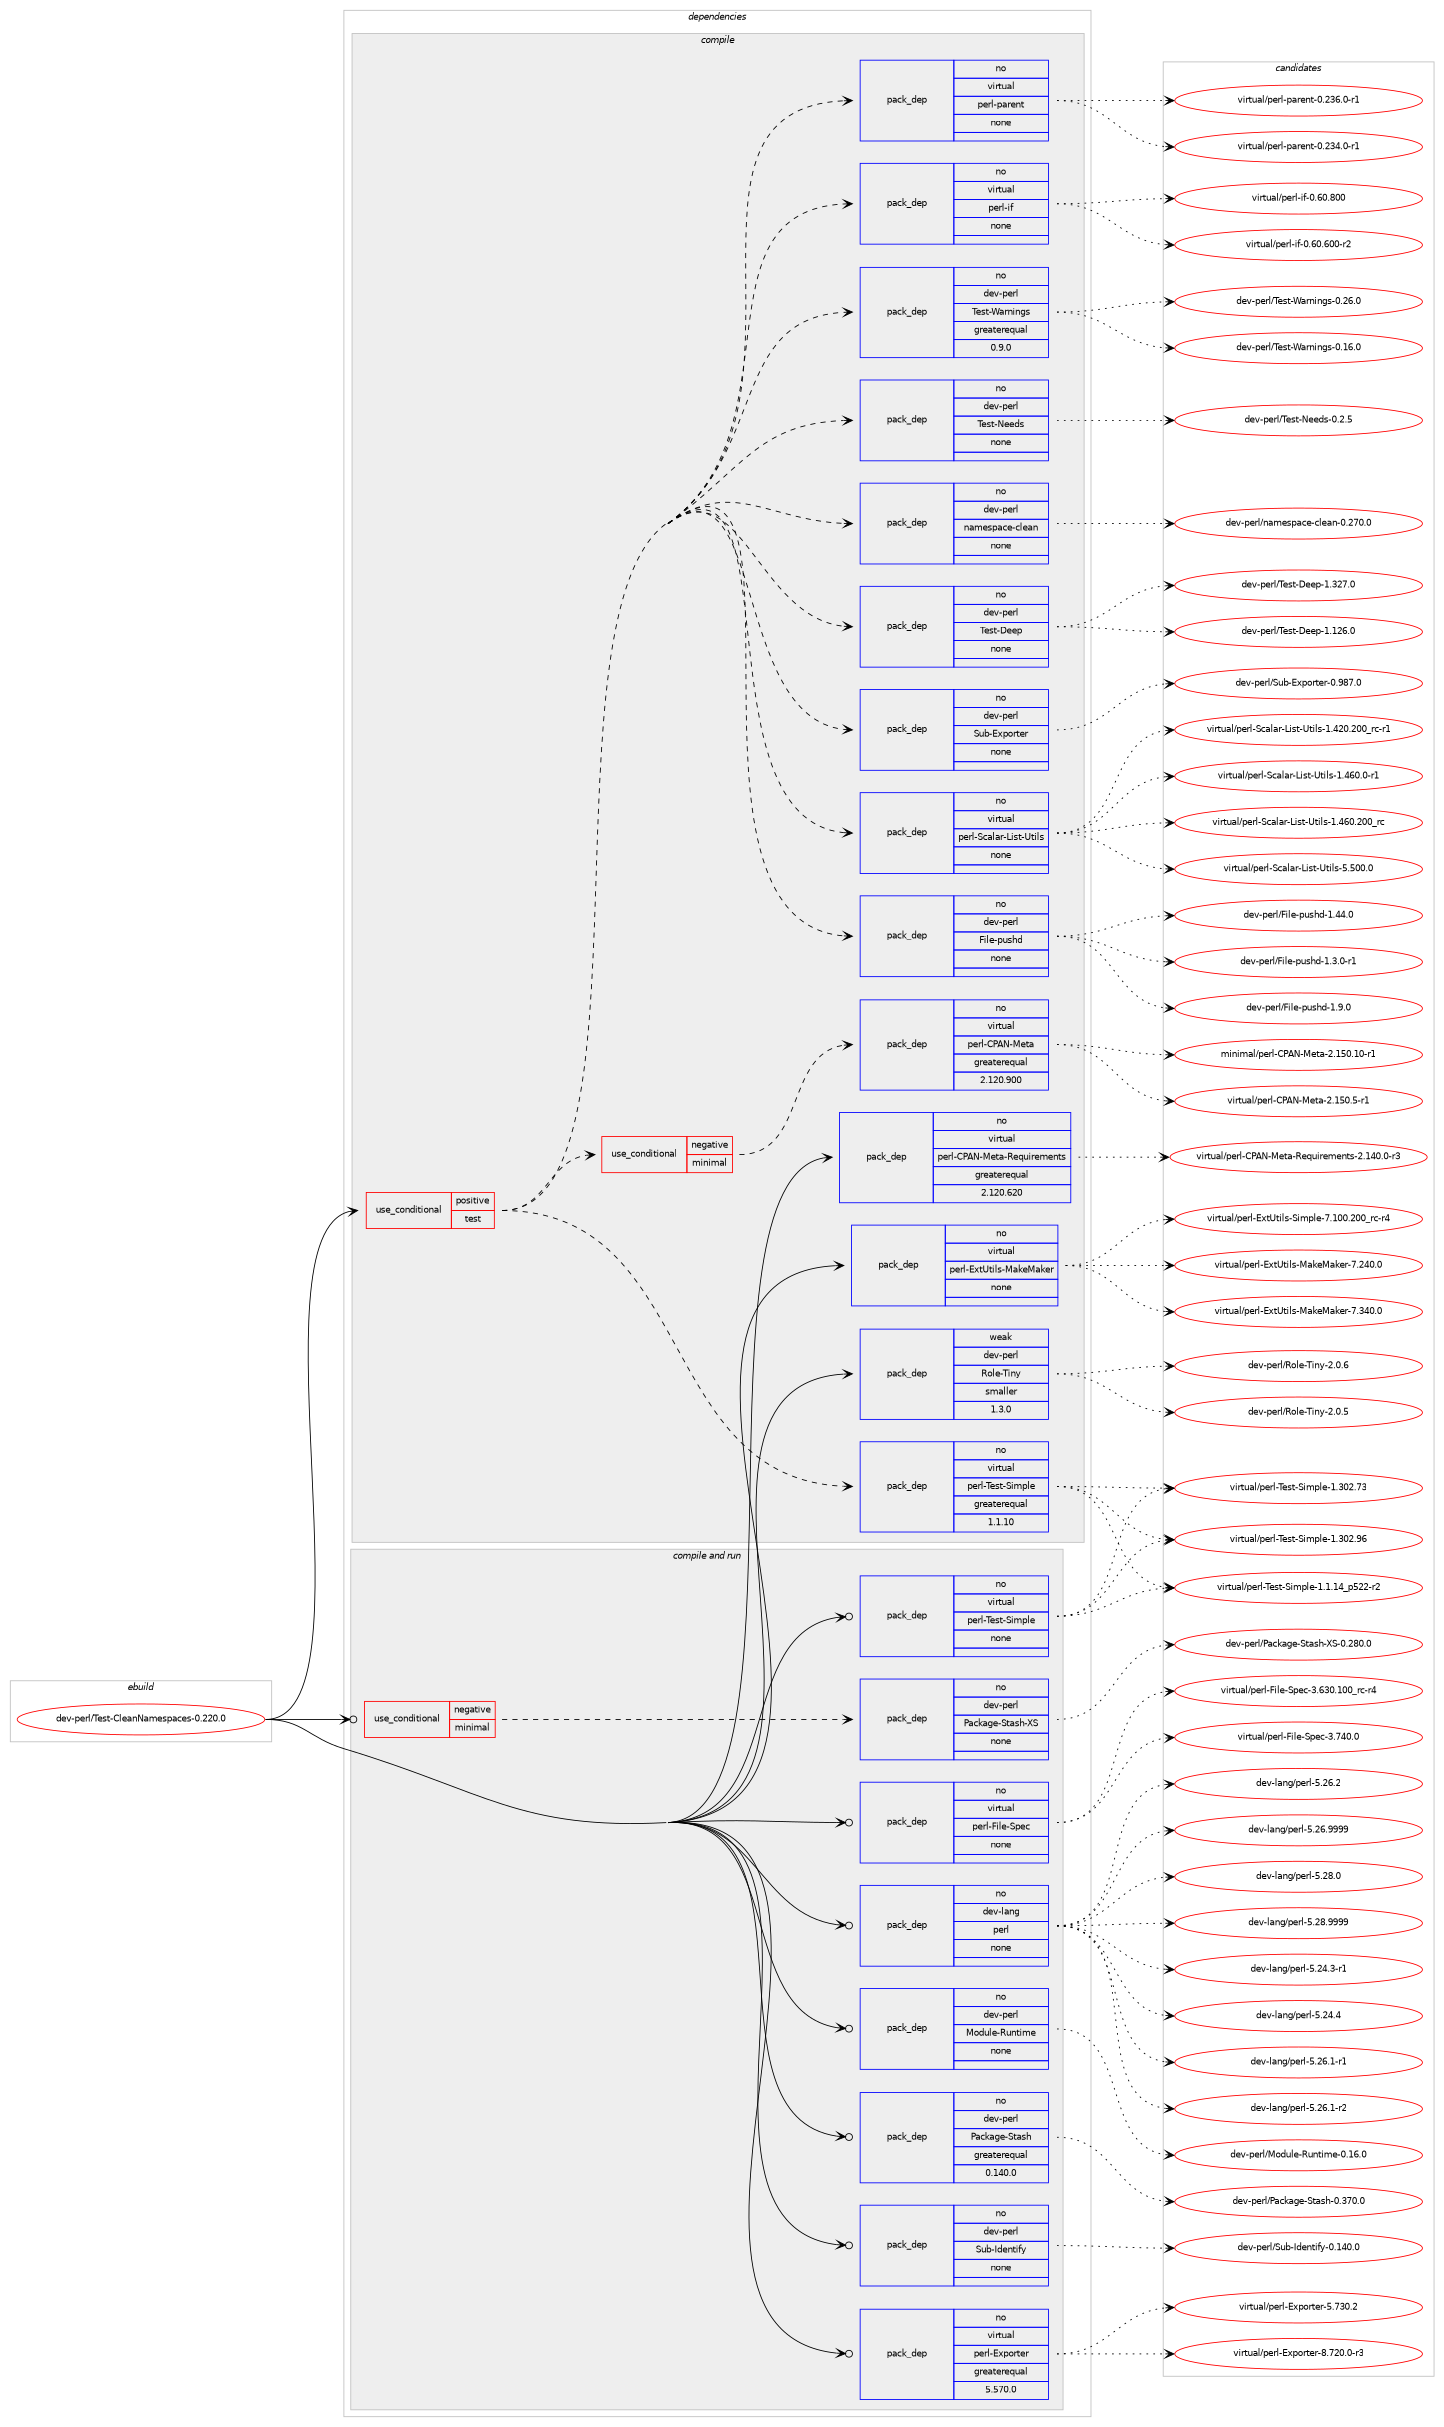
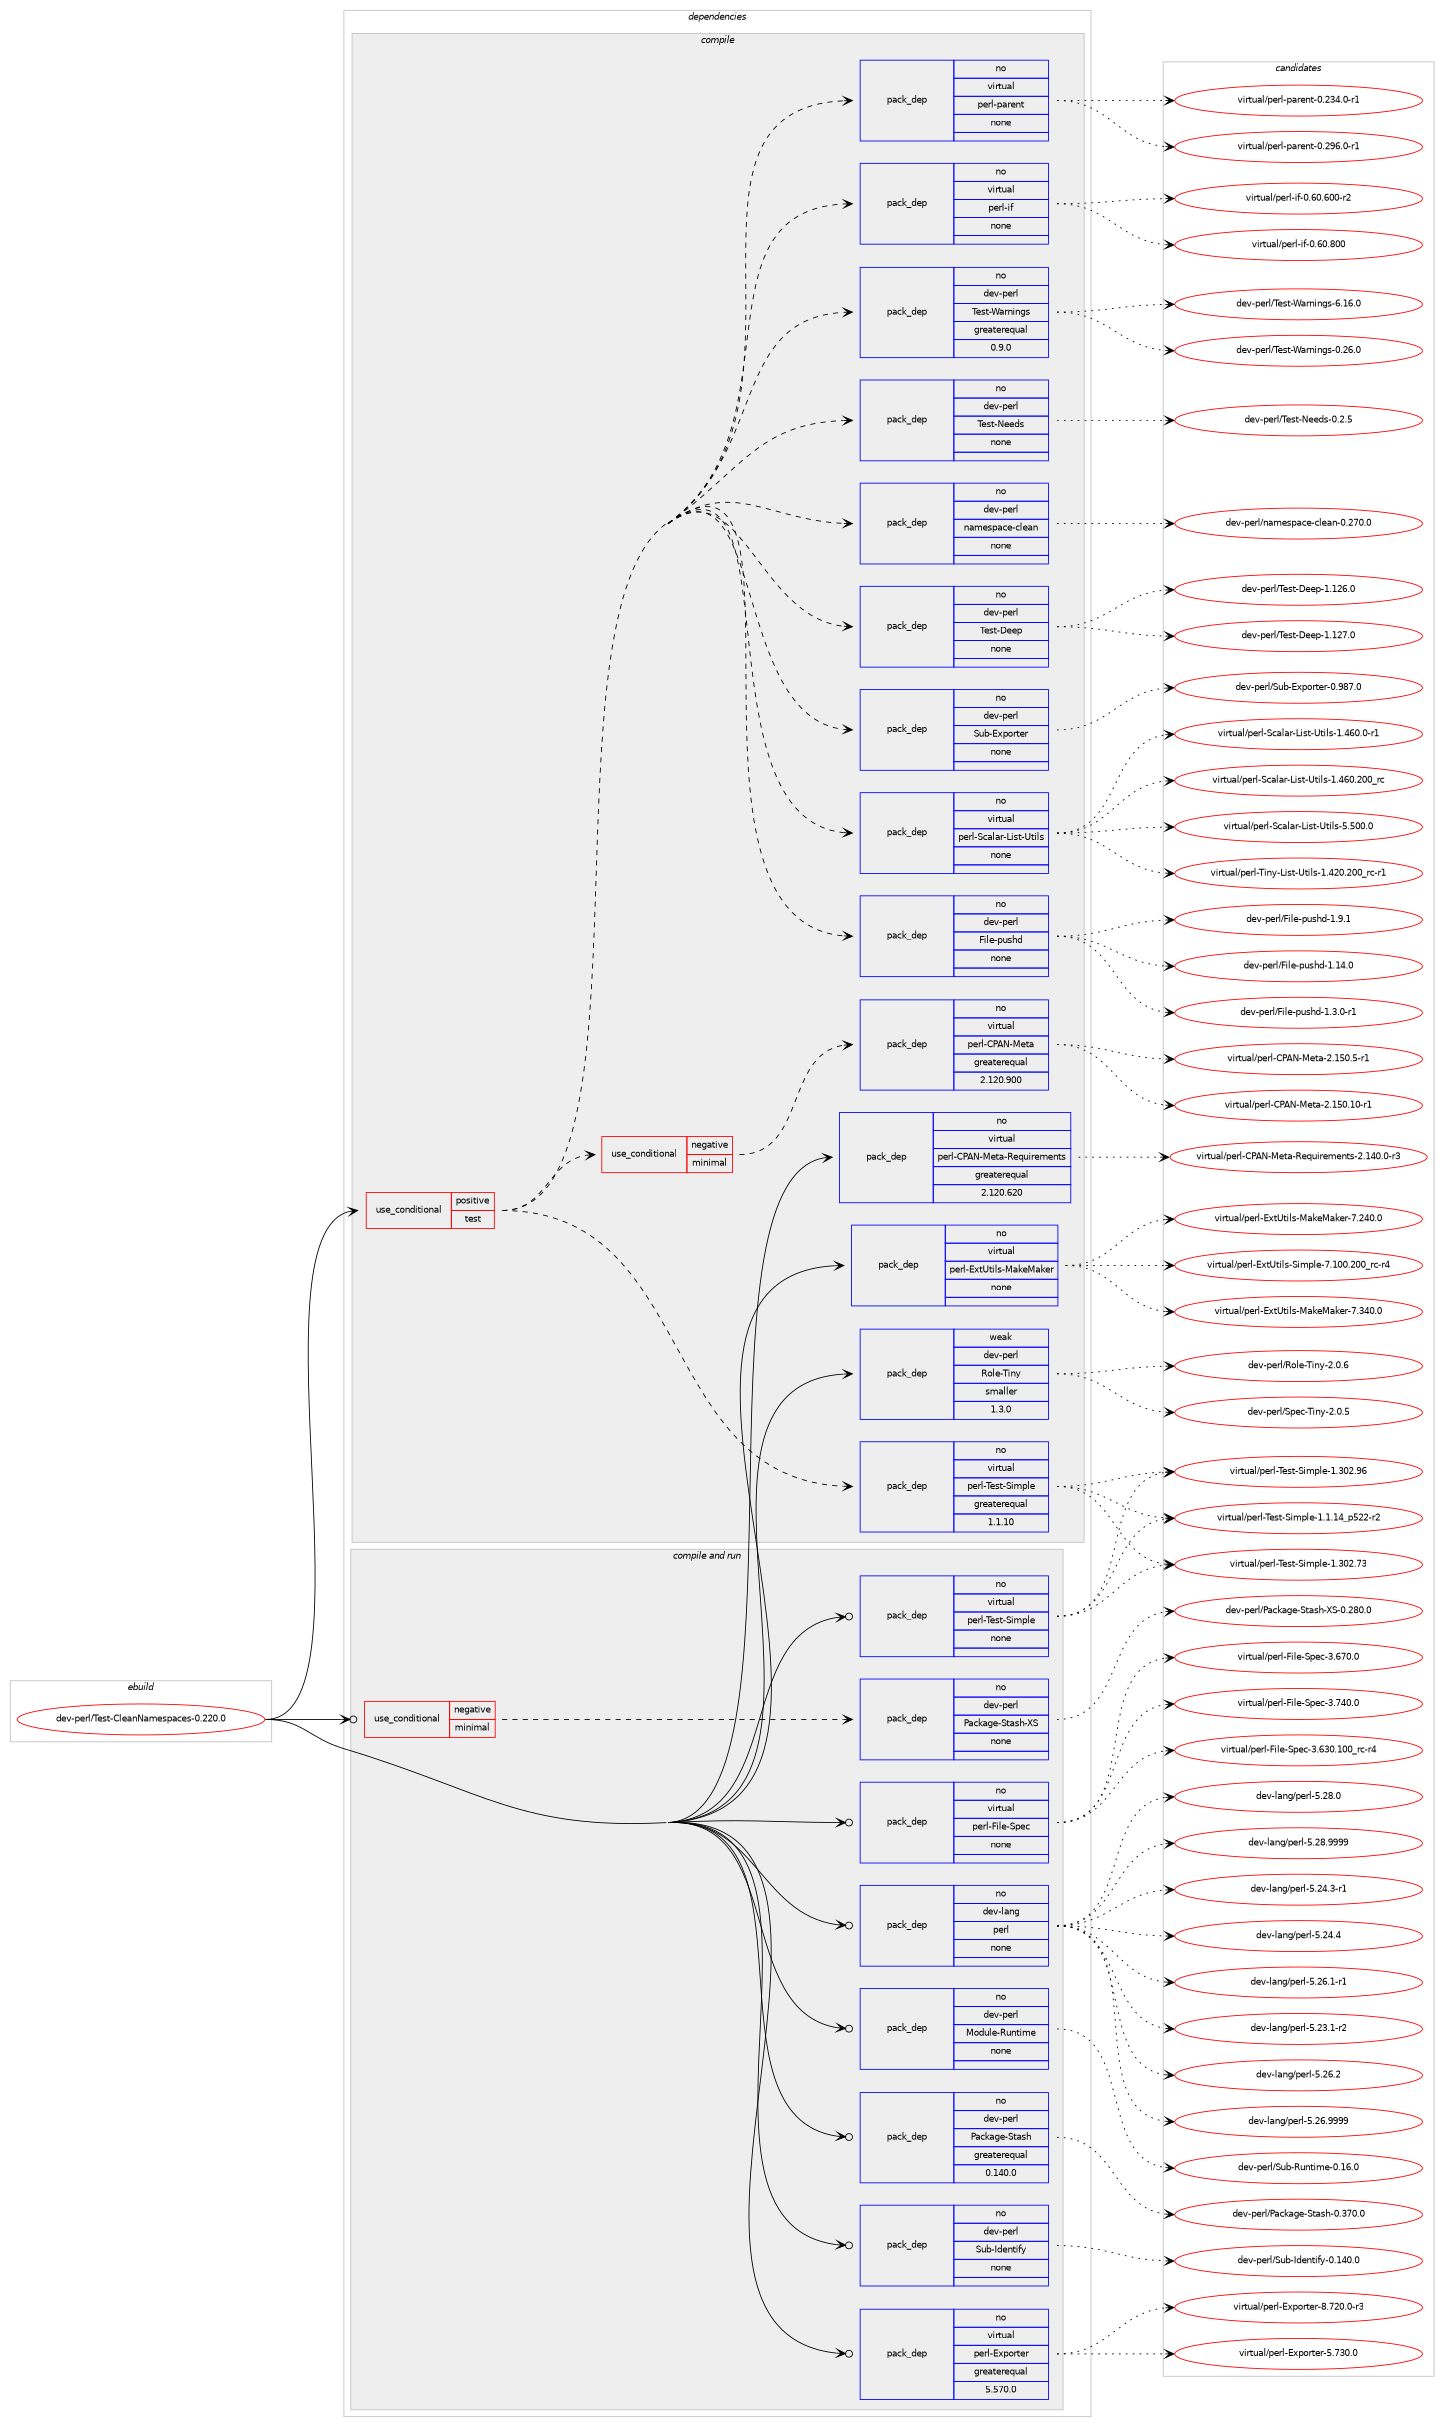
(1299, 101) -> (1299, 147)
(1299, 348) -> (1299, 304)
(1299, 585) -> (1299, 636)
(1299, 730) -> (1299, 873)
(1299, 916) -> (1299, 966)
(1299, 1008) -> (1299, 920)
(1299, 1055) -> (1299, 1106)
(1299, 1413) -> (1299, 1413)
none -> (1299, 1658)
(1299, 2109) -> (1299, 2029)
(1299, 2155) -> (1299, 2168)
(1299, 2307) -> (1299, 2354)
